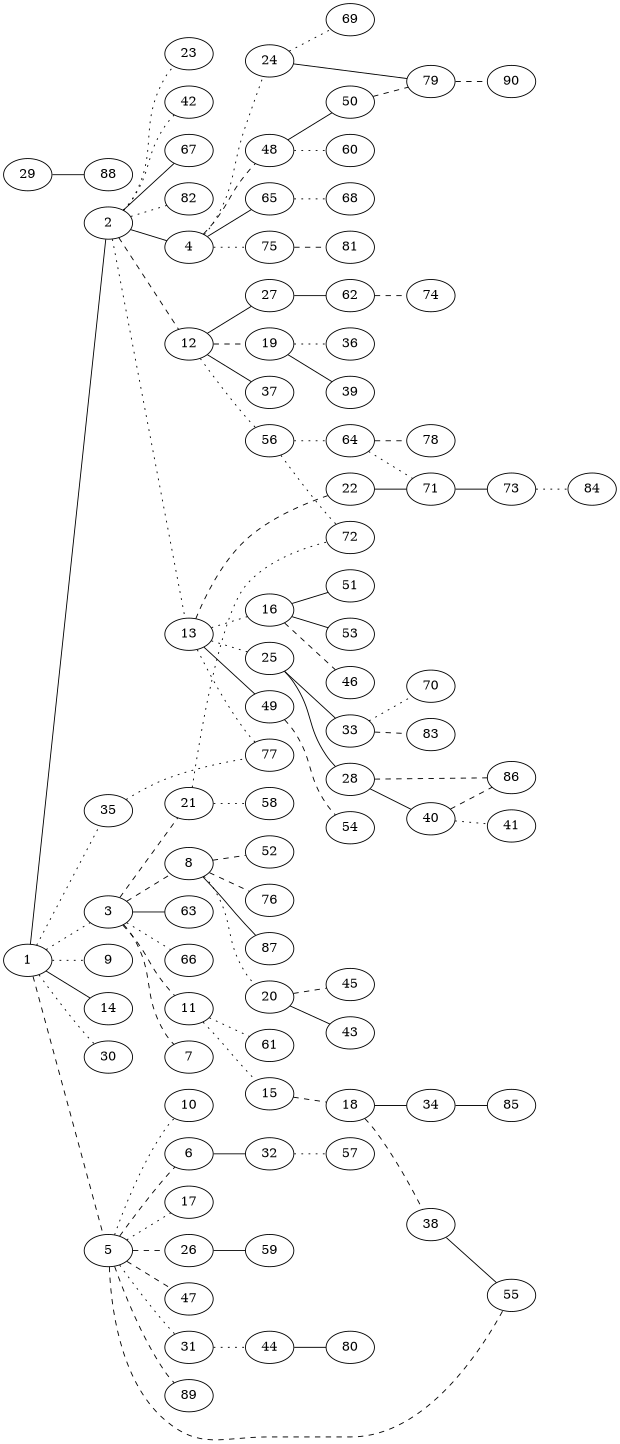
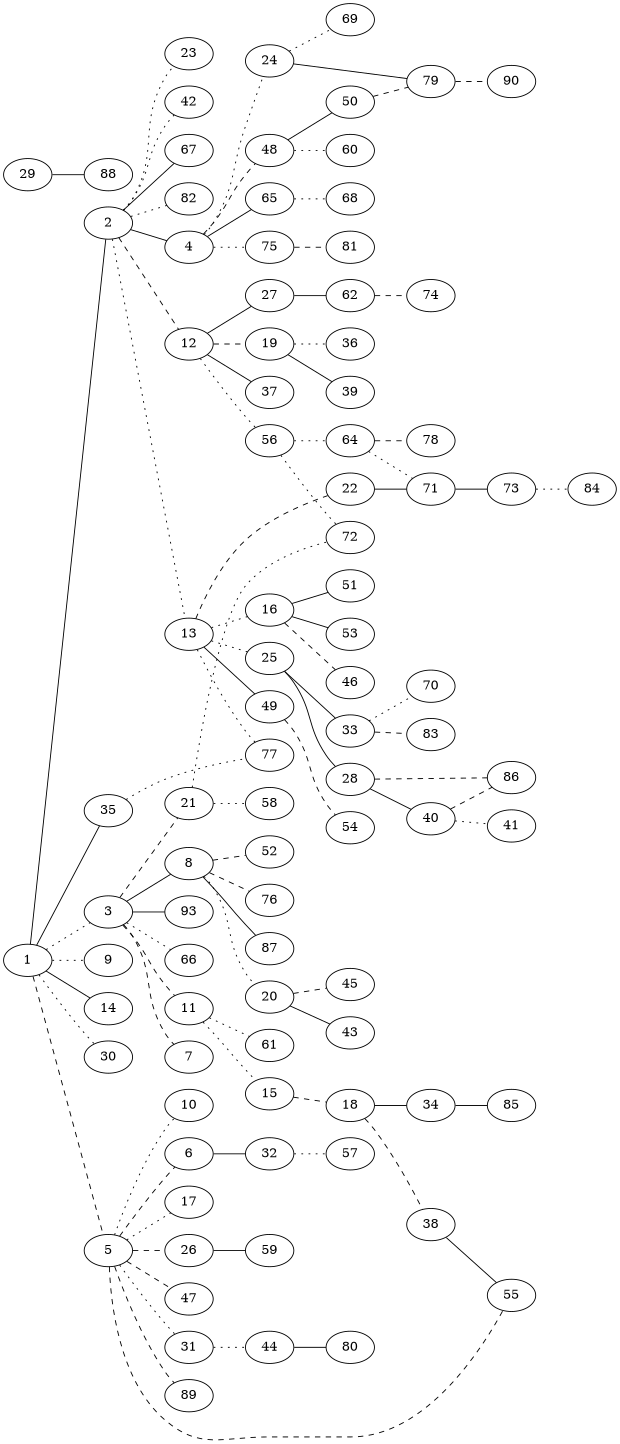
(68, 886) -> (68, 886)
(149, 888) -> (149, 888)
(189, 912) -> (189, 912)
